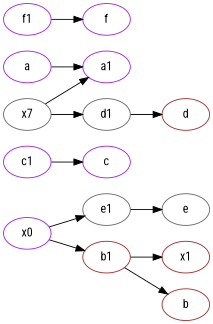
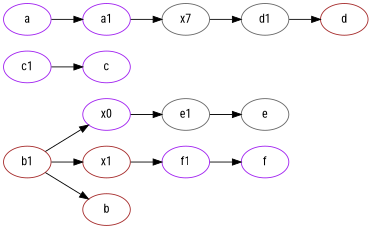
(63, 93) -> (142, 19)
none -> (142, 162)
(63, 244) -> (63, 141)
